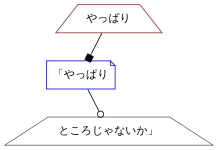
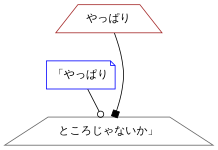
(97, 43) -> (123, 71)
